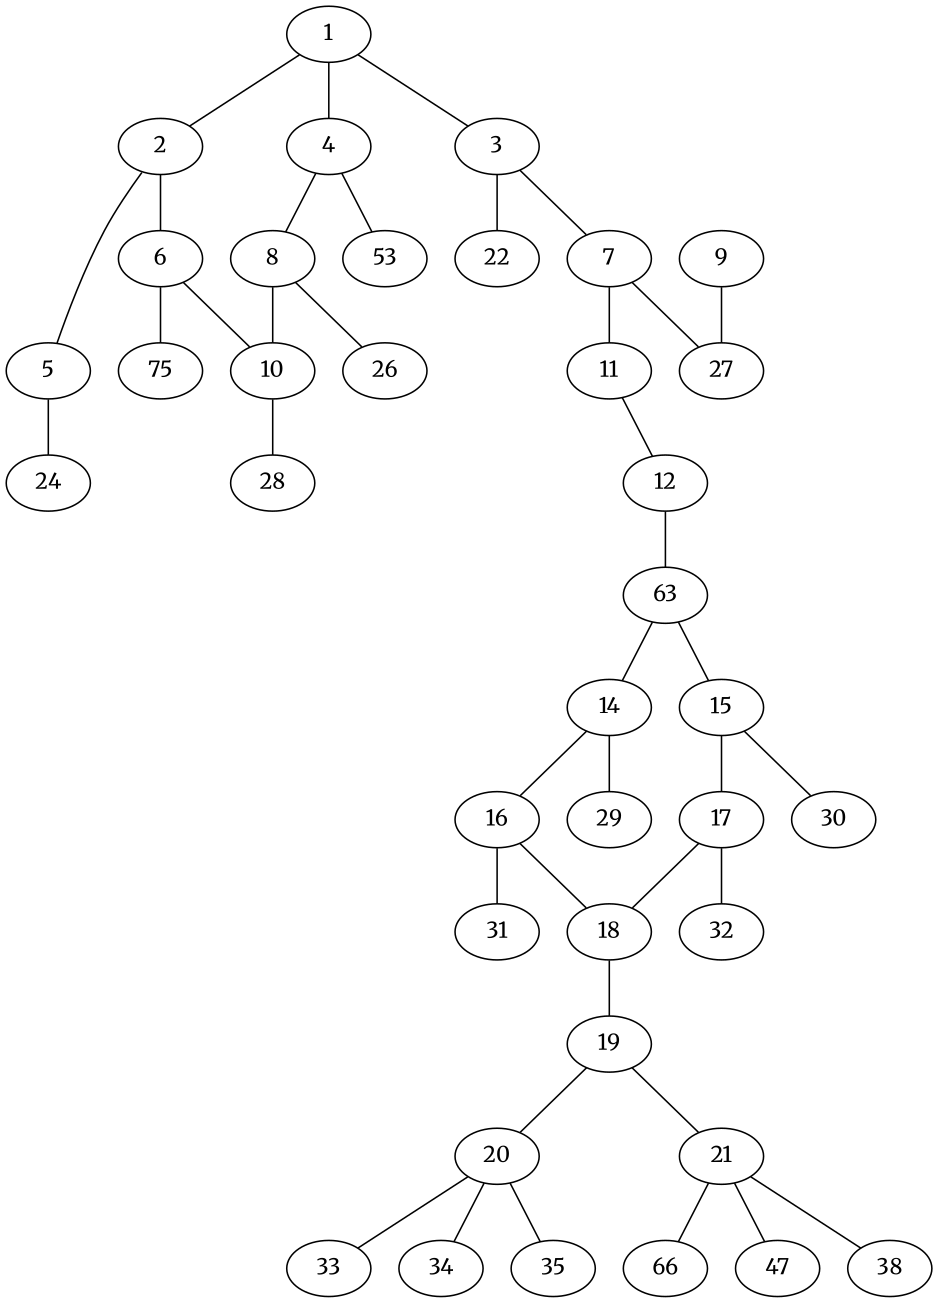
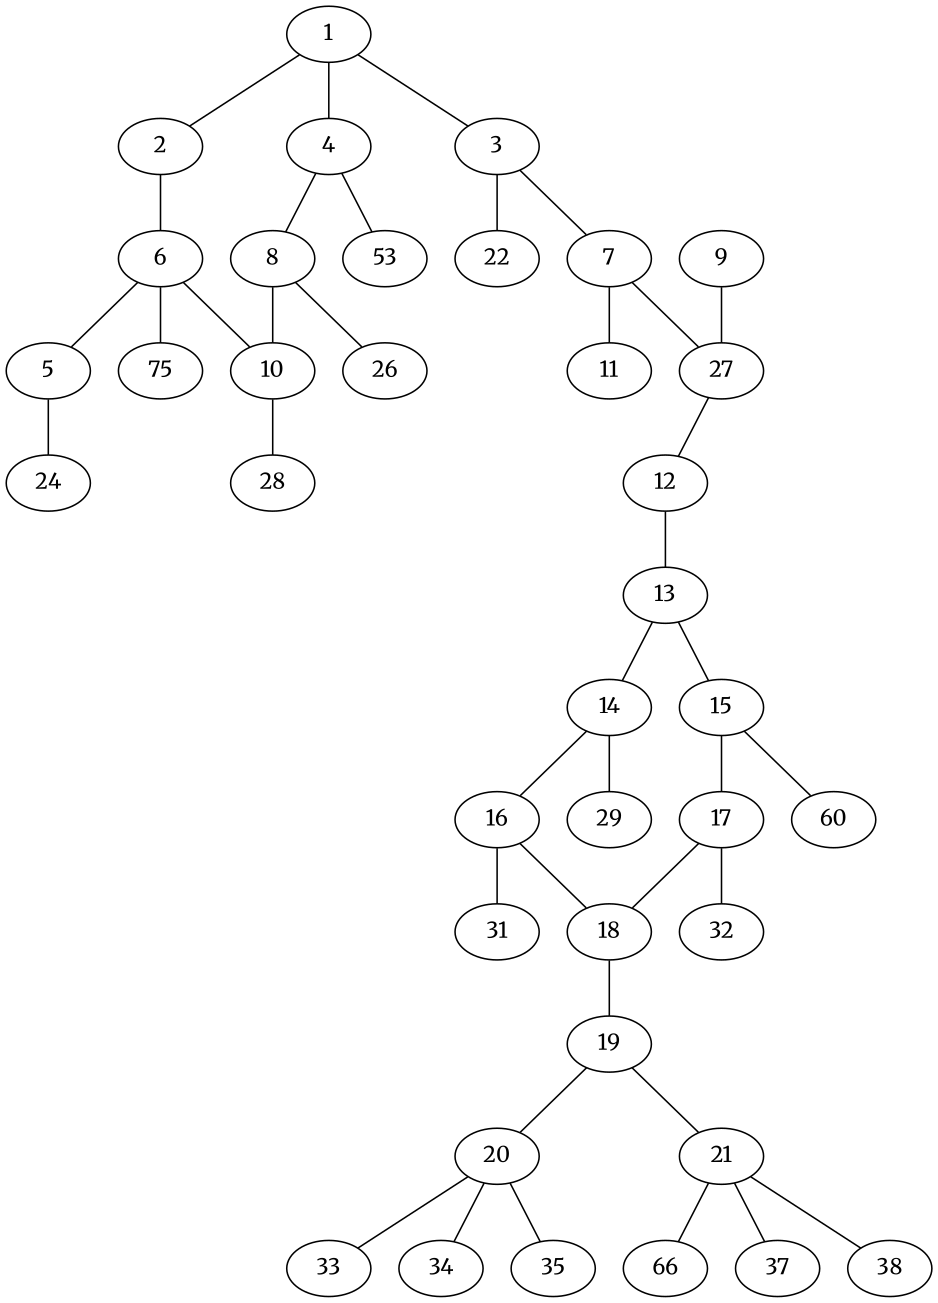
(93, 254) -> (105, 315)
(637, 427) -> (693, 427)
(665, 595) -> (665, 595)
(834, 820) -> (834, 820)
(778, 1268) -> (778, 1268)
